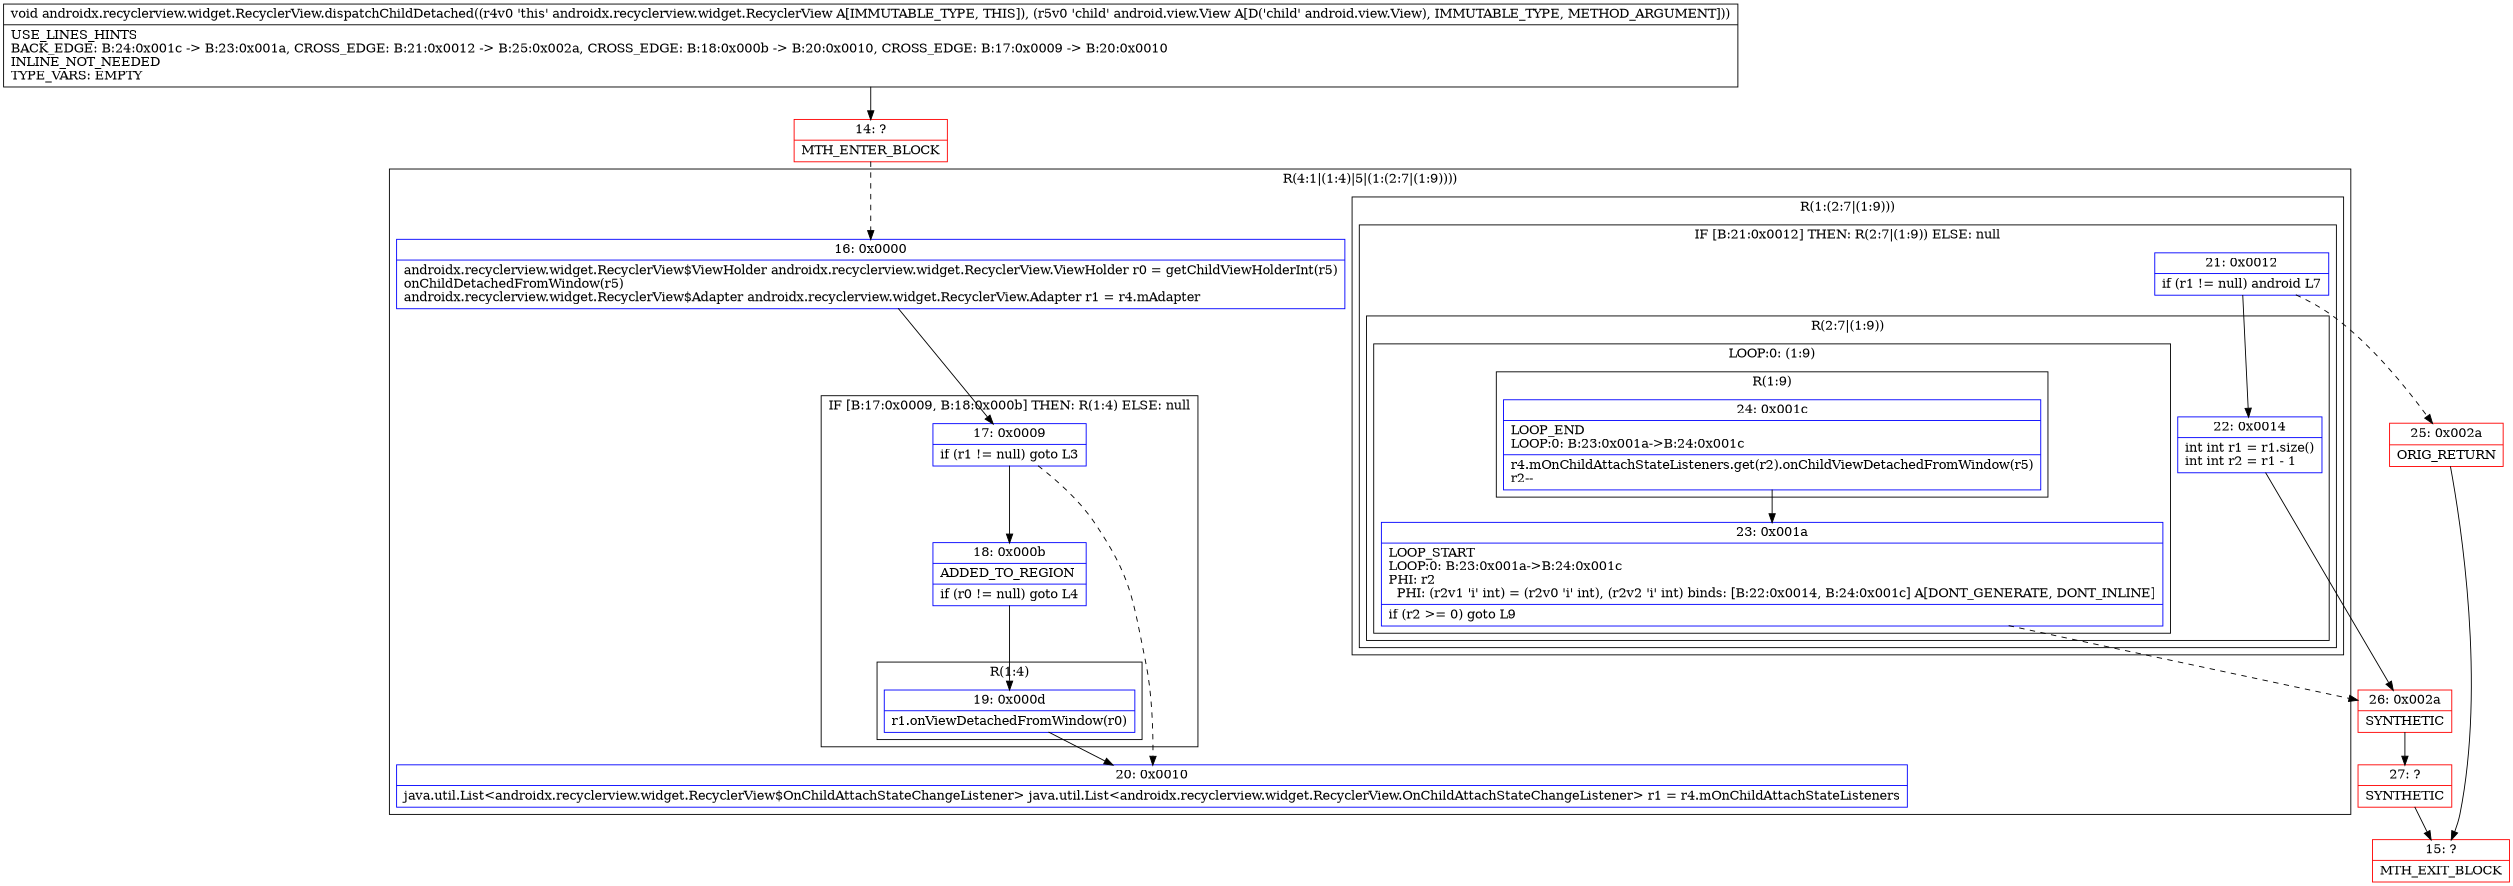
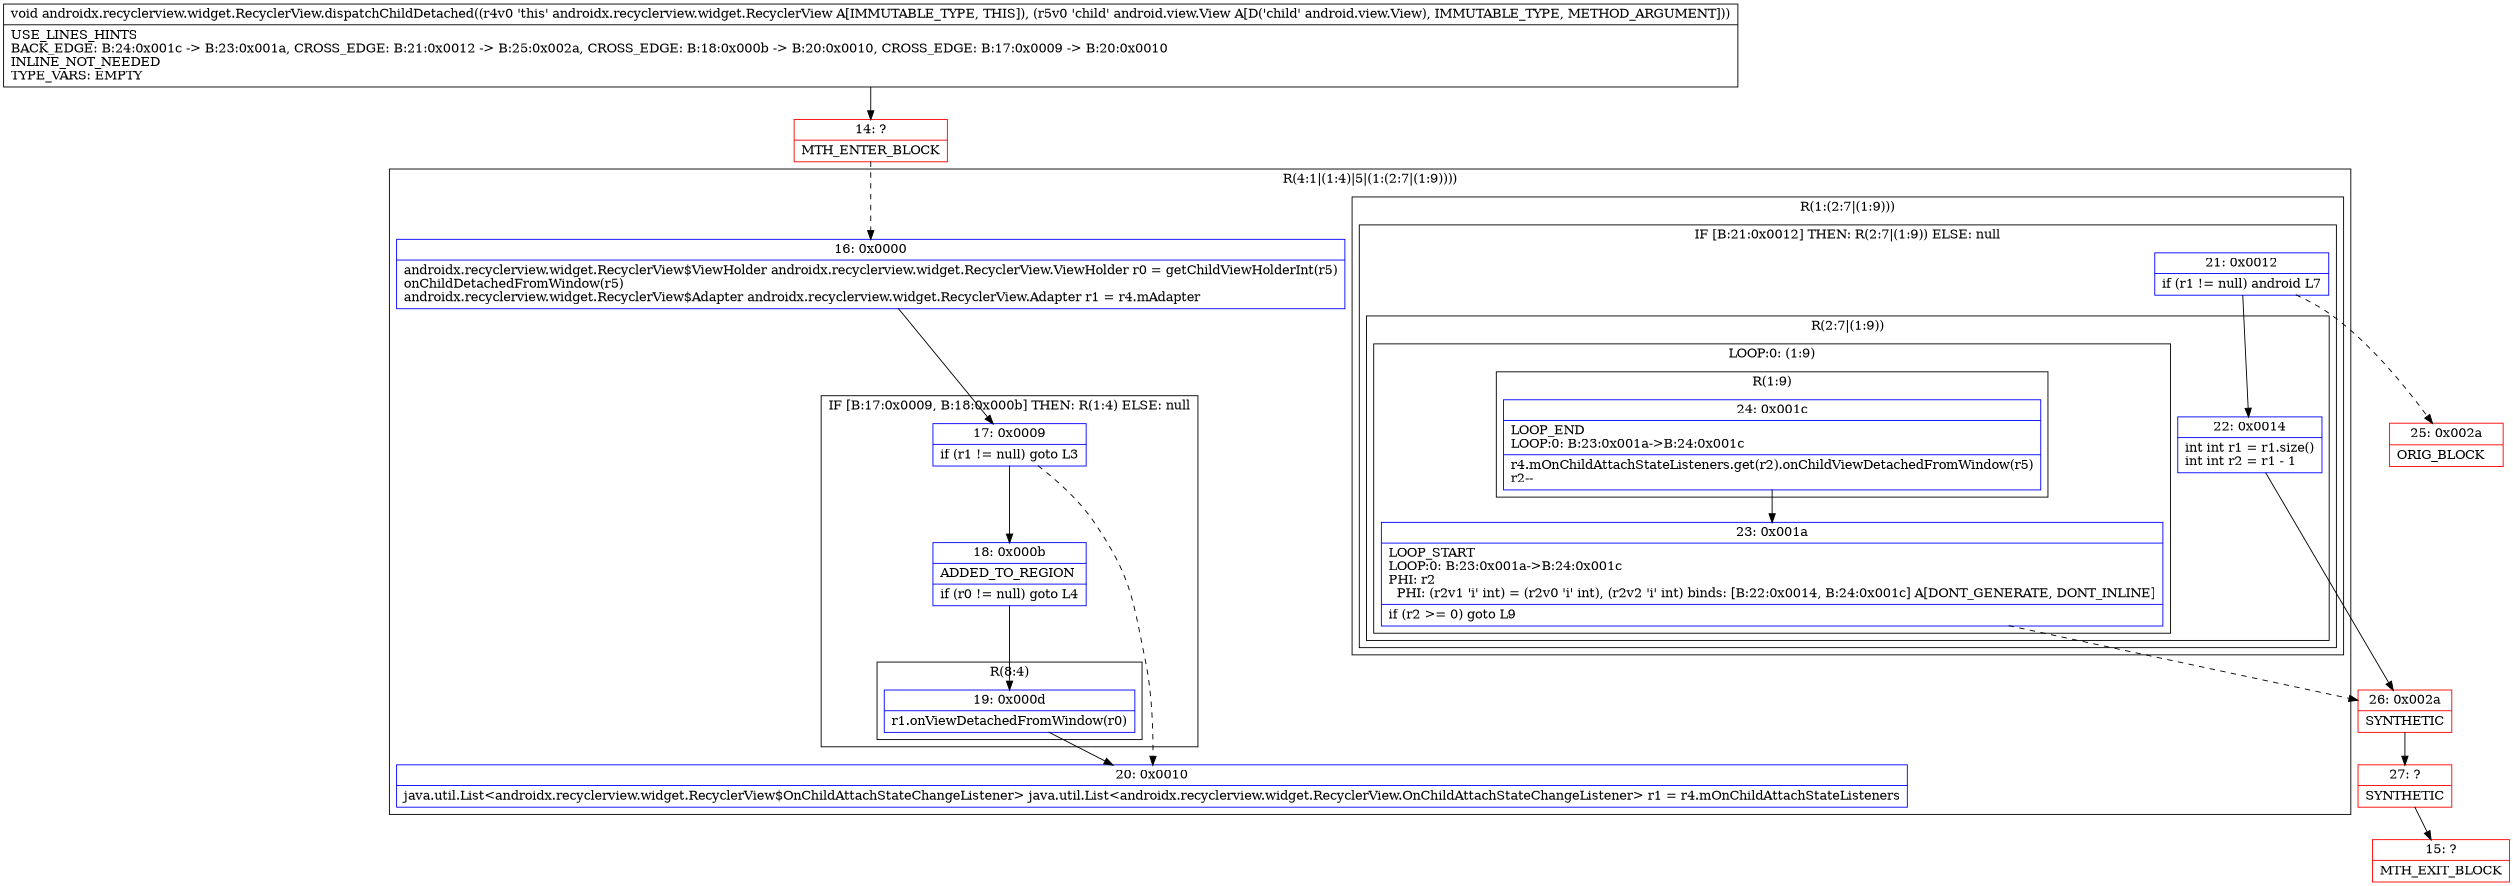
(2446, 455) -> (2441, 455)
(2471, 649) -> none
(1010, 672) -> (1010, 672)
